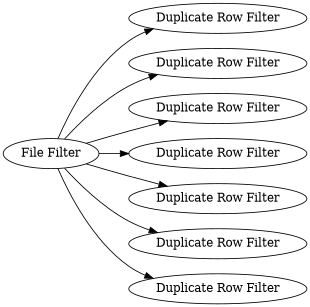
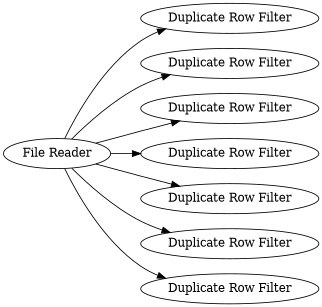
(51, 154) -> (57, 154)
